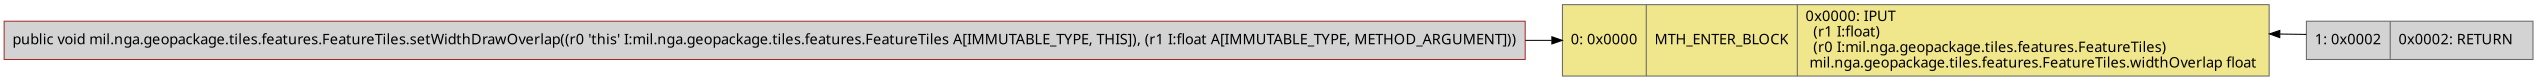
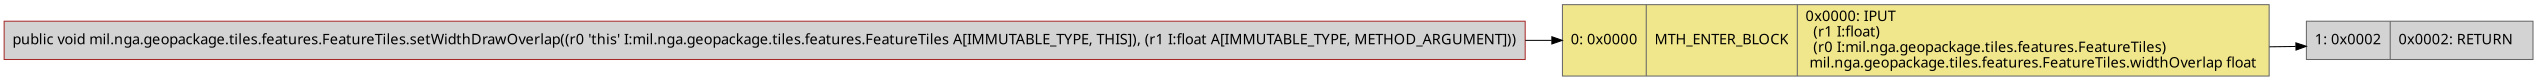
(2293, 34) -> (2283, 47)
